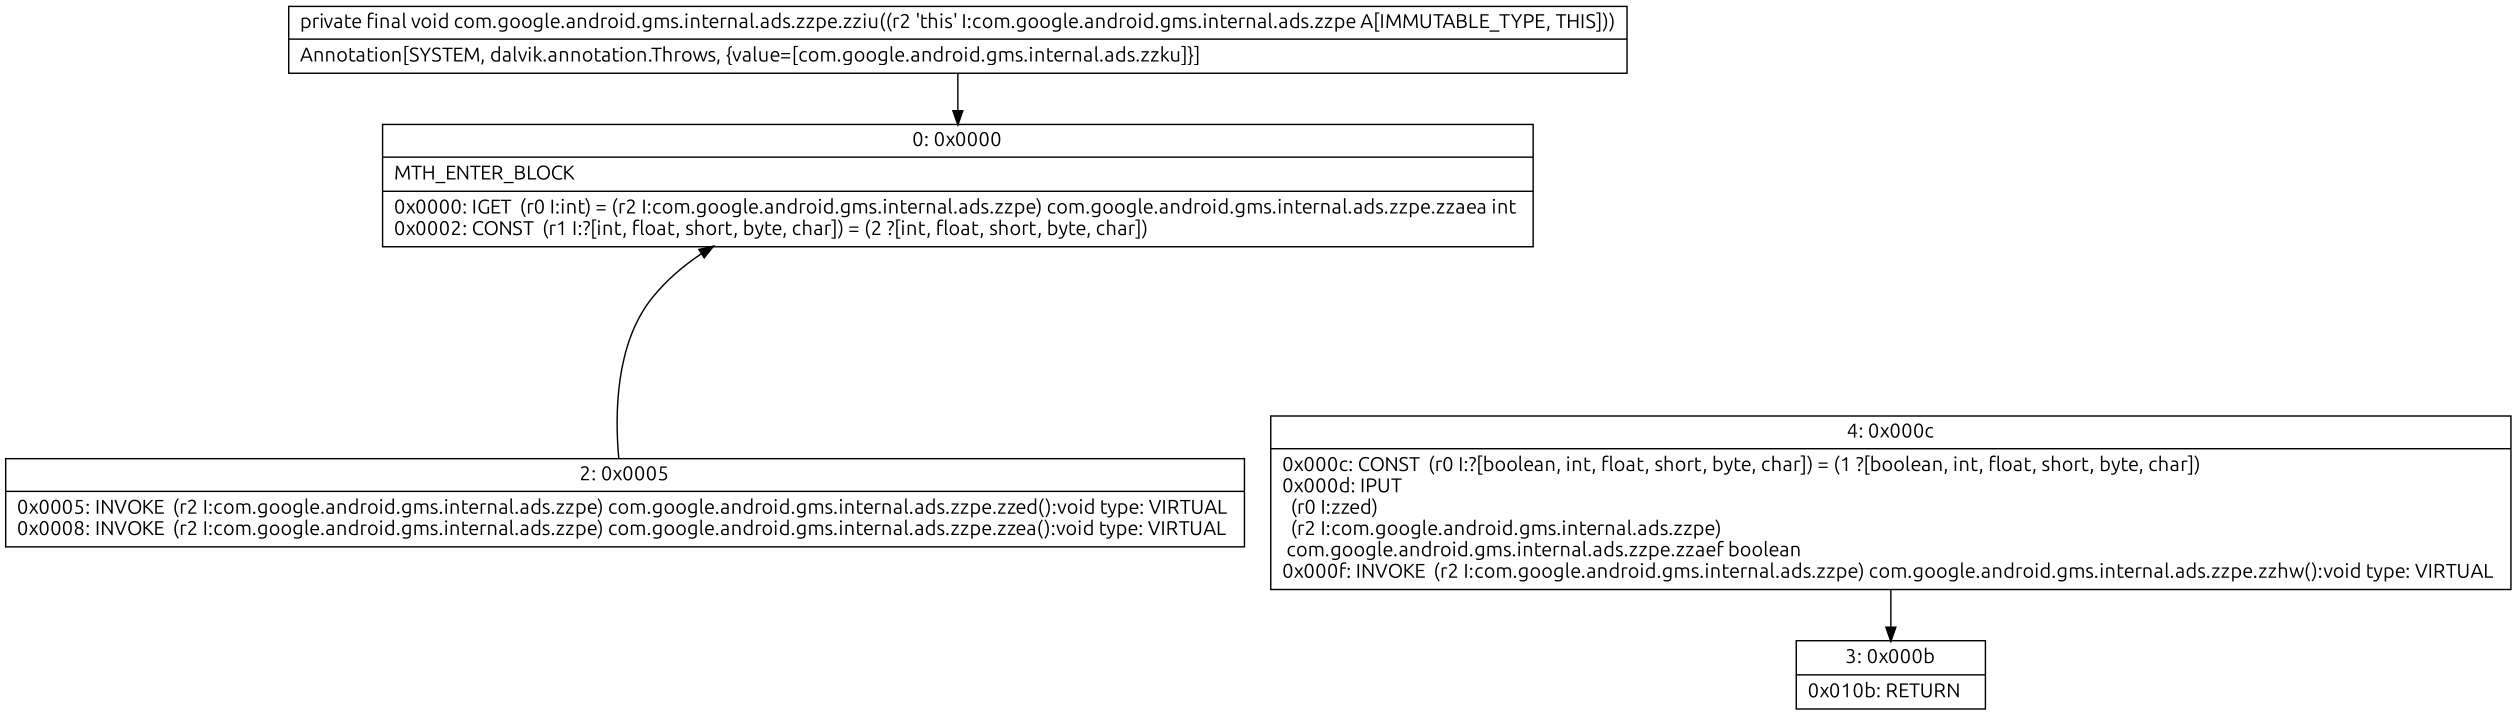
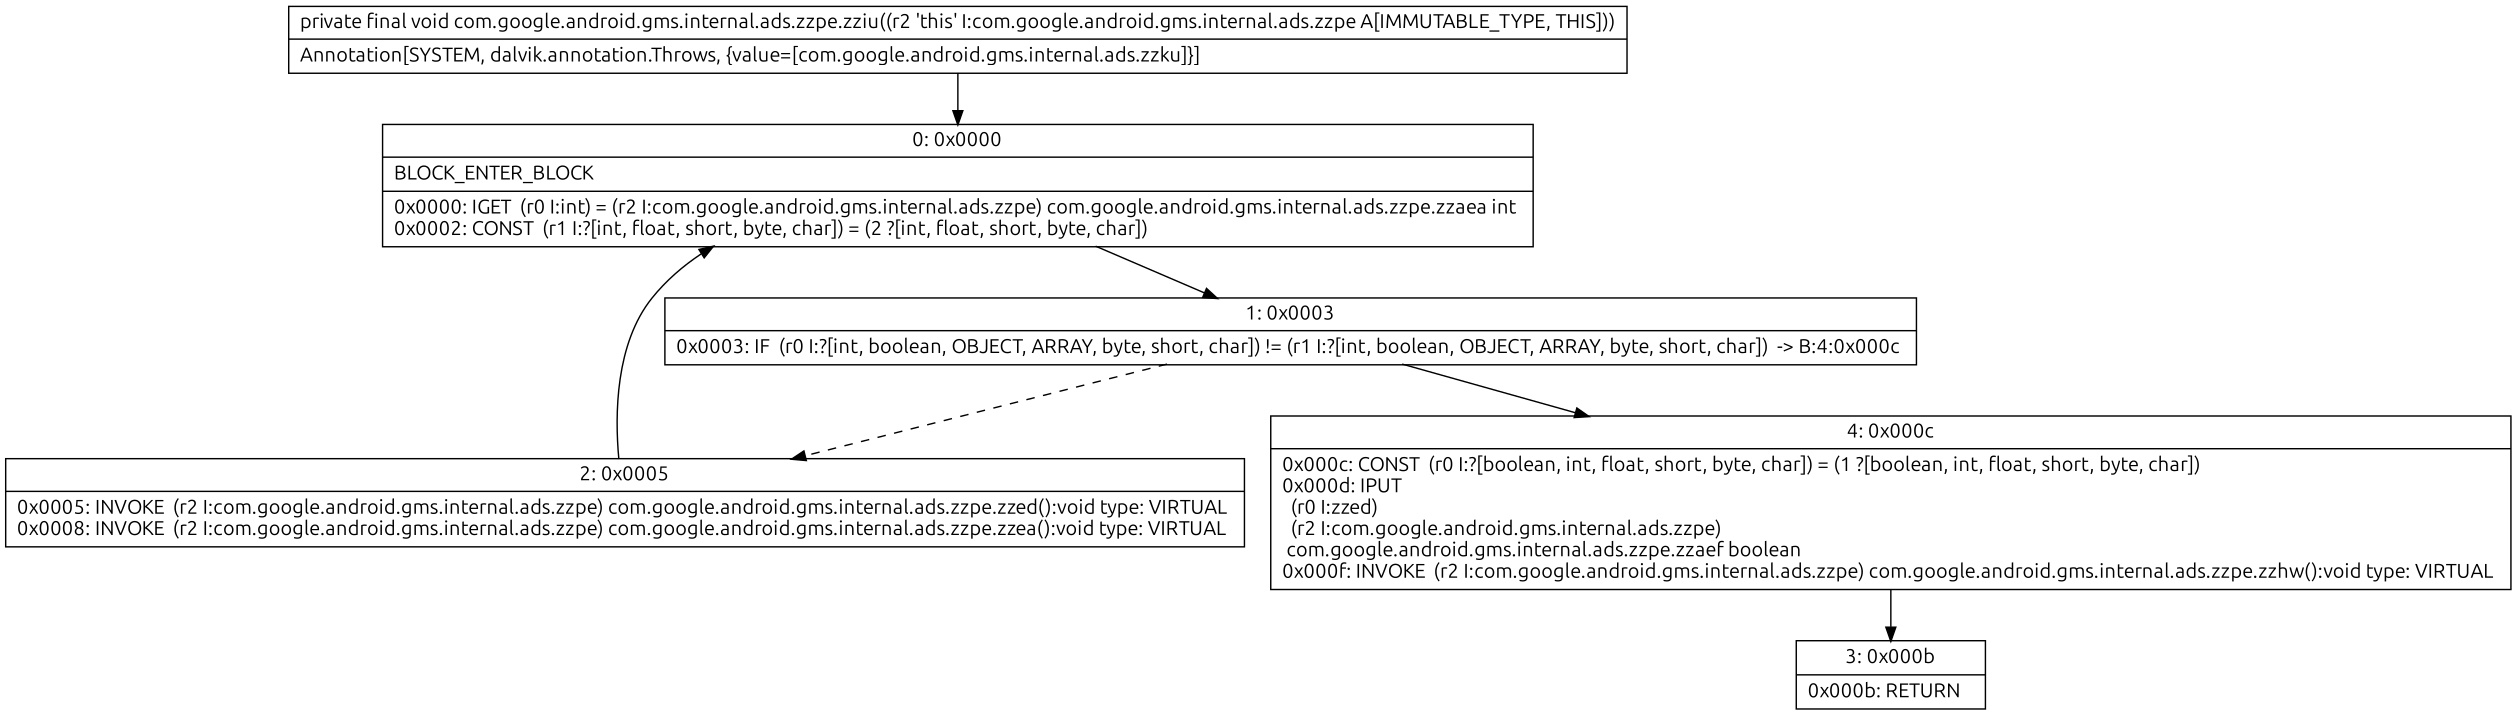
(484, 174) -> (494, 174)
none -> (1291, 331)
(1891, 691) -> (1891, 691)
